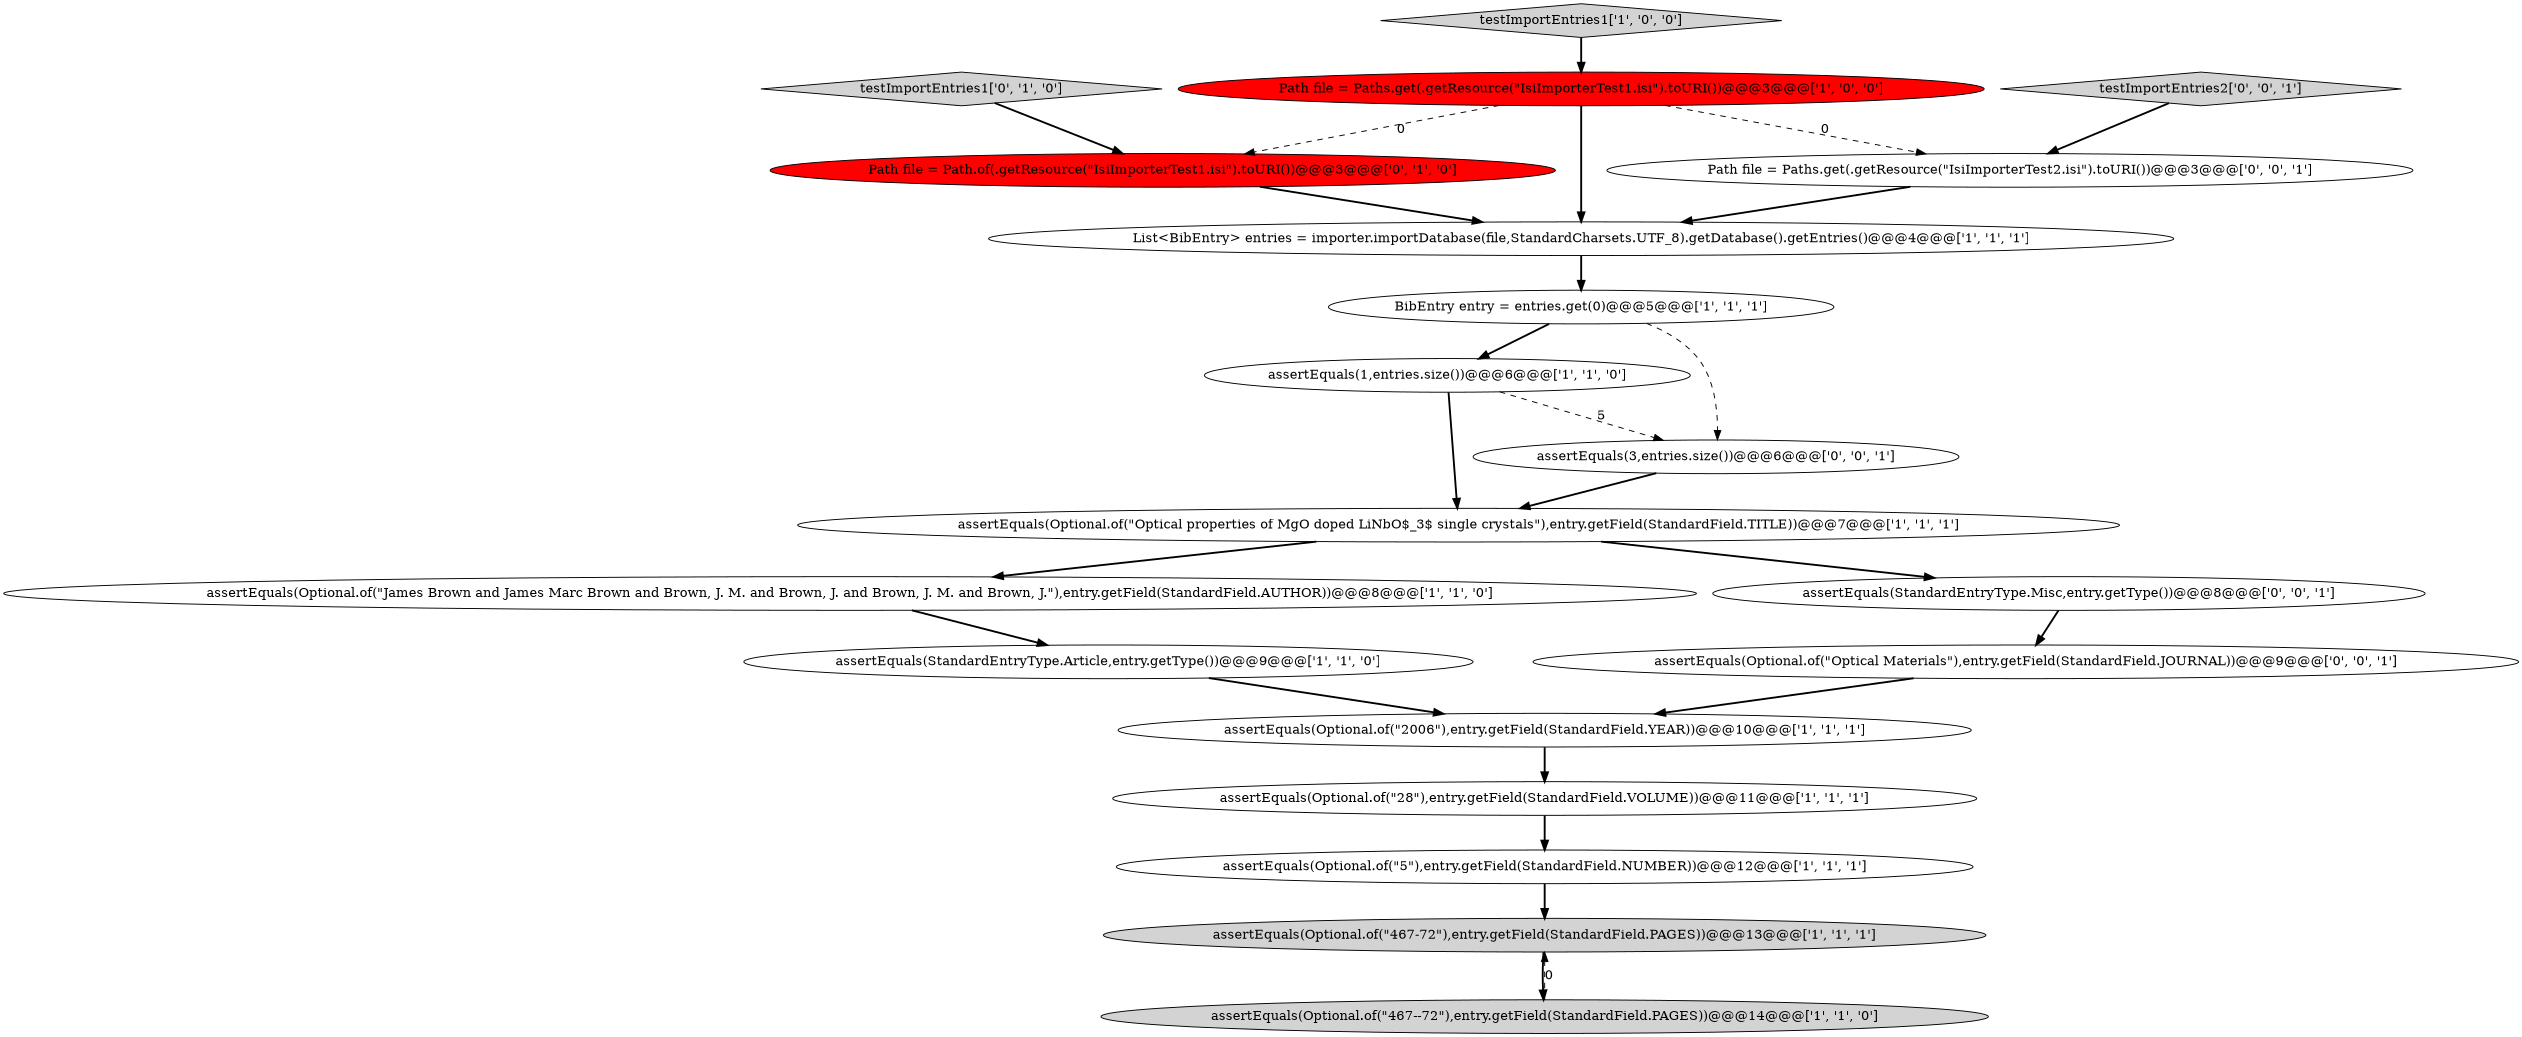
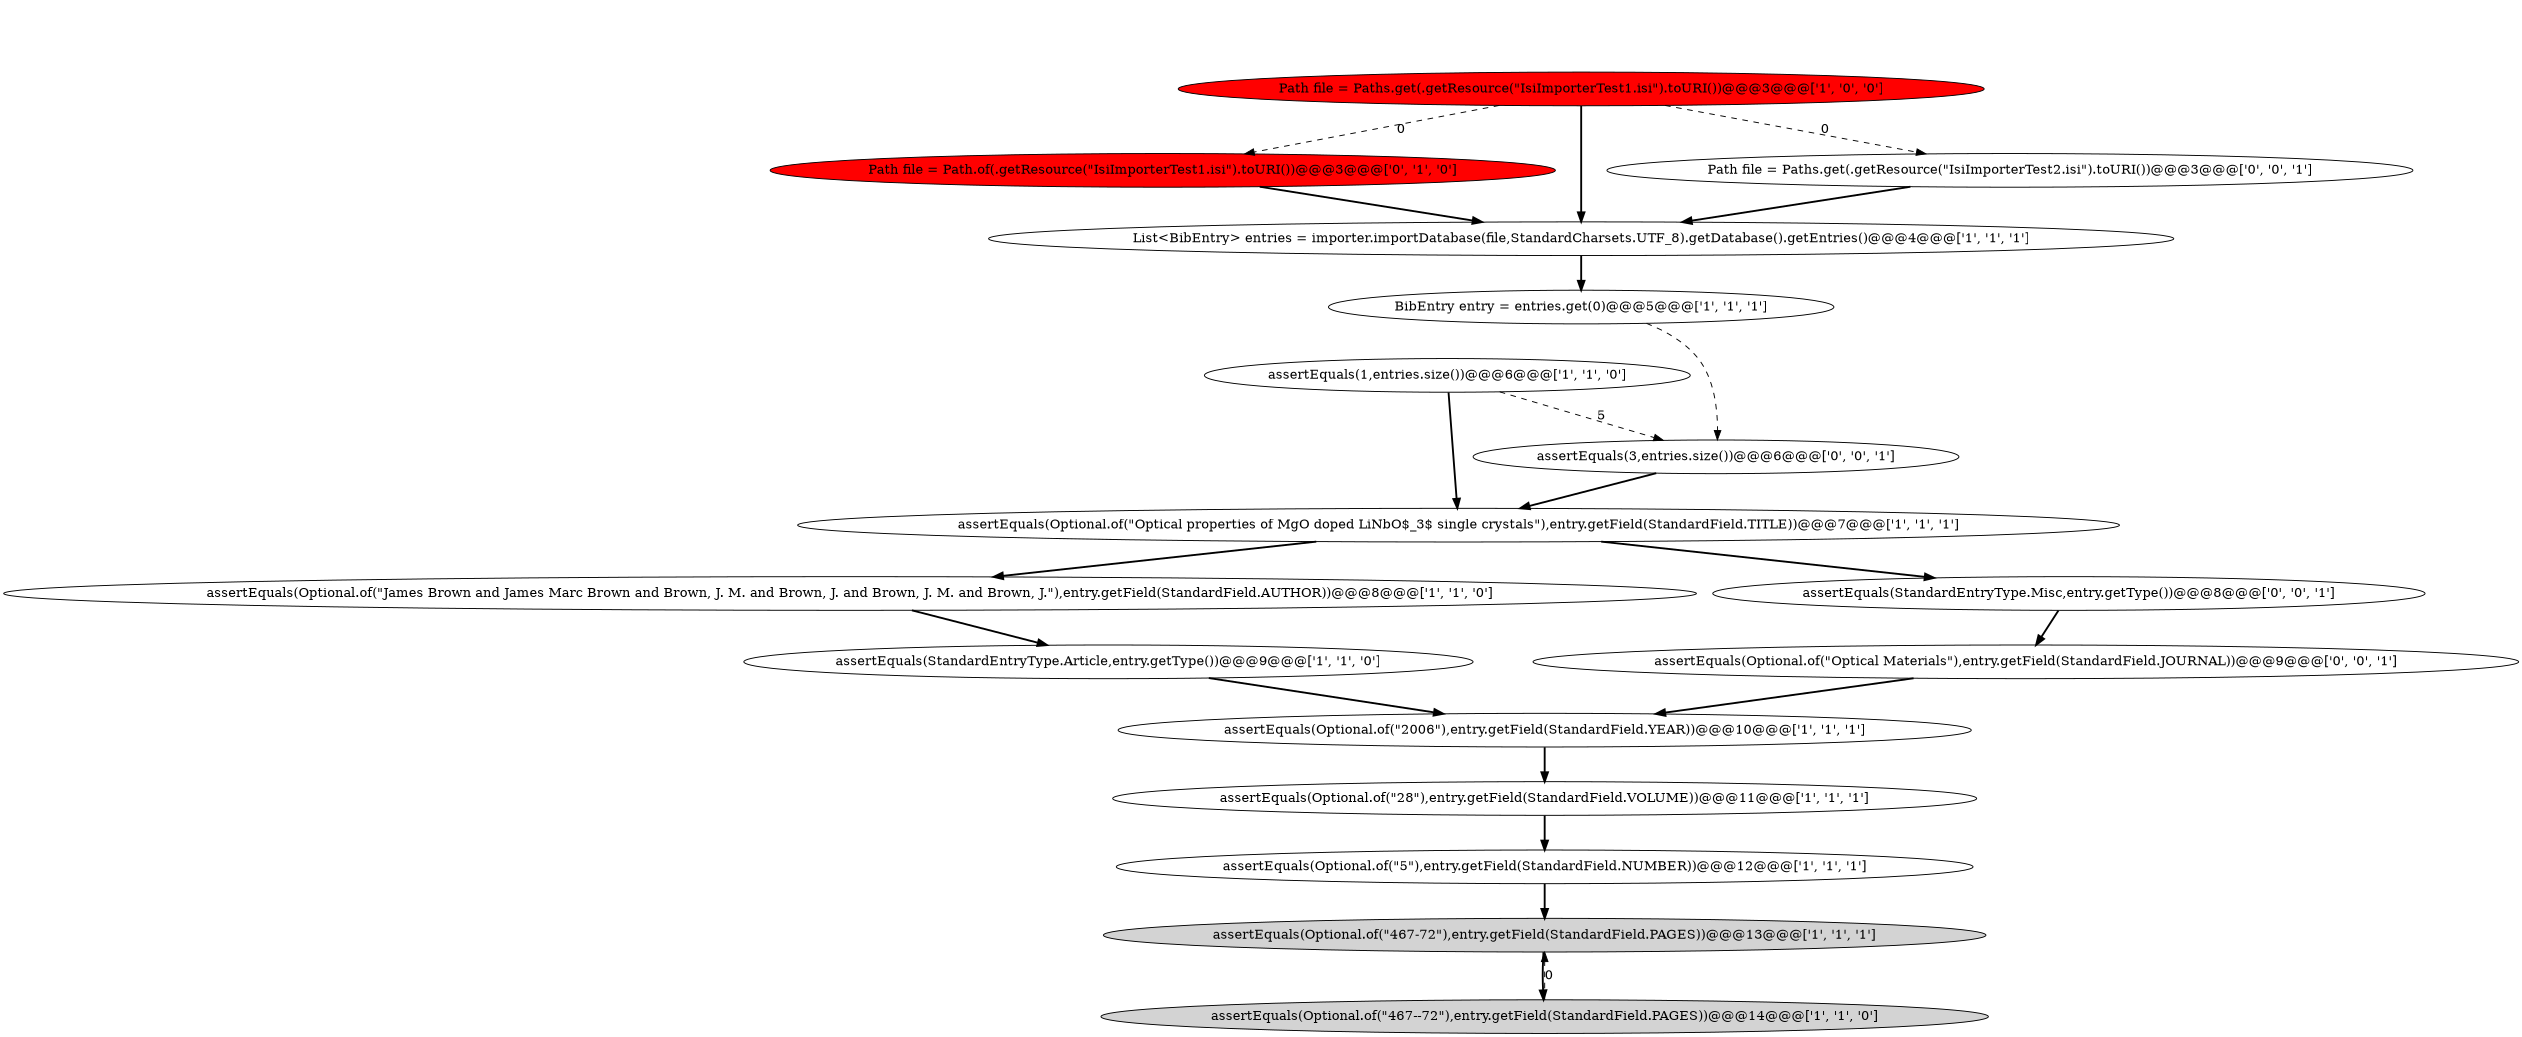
(1581, 21) -> none
(961, 89) -> none
(2201, 89) -> none
(1518, 339) -> none
